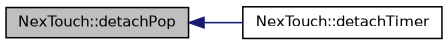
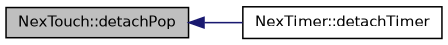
(342, 23) -> (342, 23)
